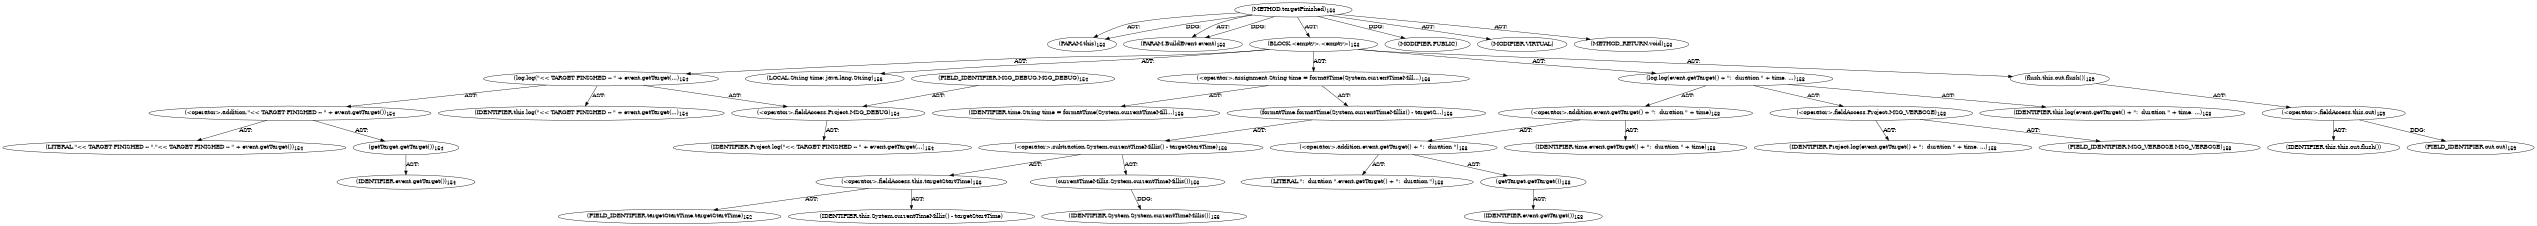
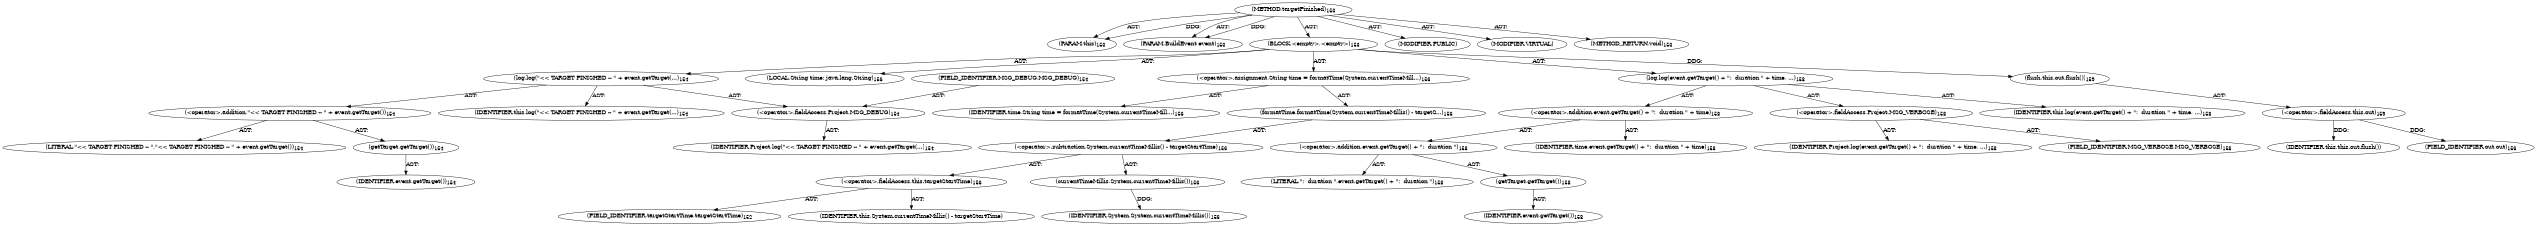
(1377, 27) -> (1376, 27)
(1695, 62) -> (1696, 62)
(2341, 130) -> (2342, 130)
(2512, 147) -> (2512, 147)
